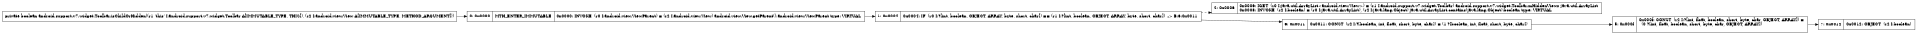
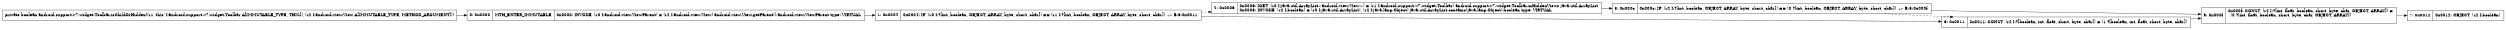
none -> (1772, 9)
